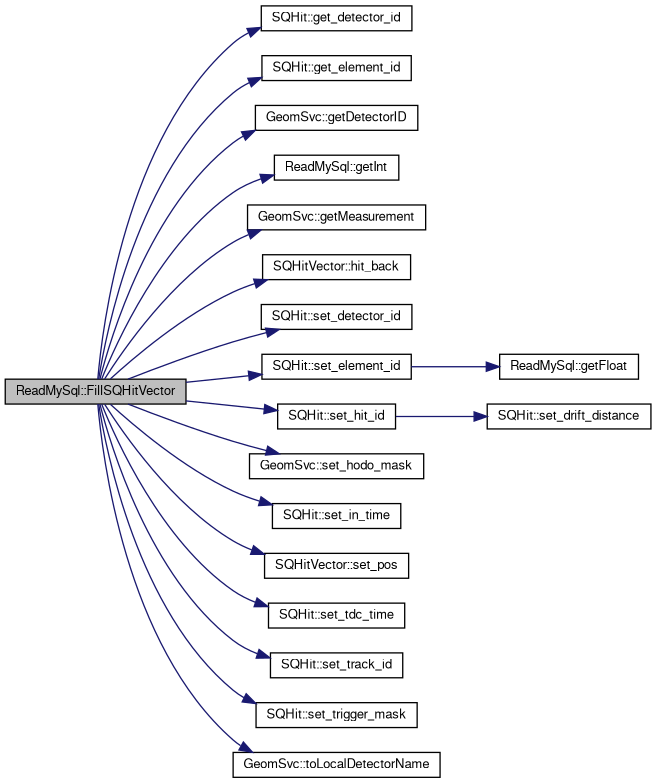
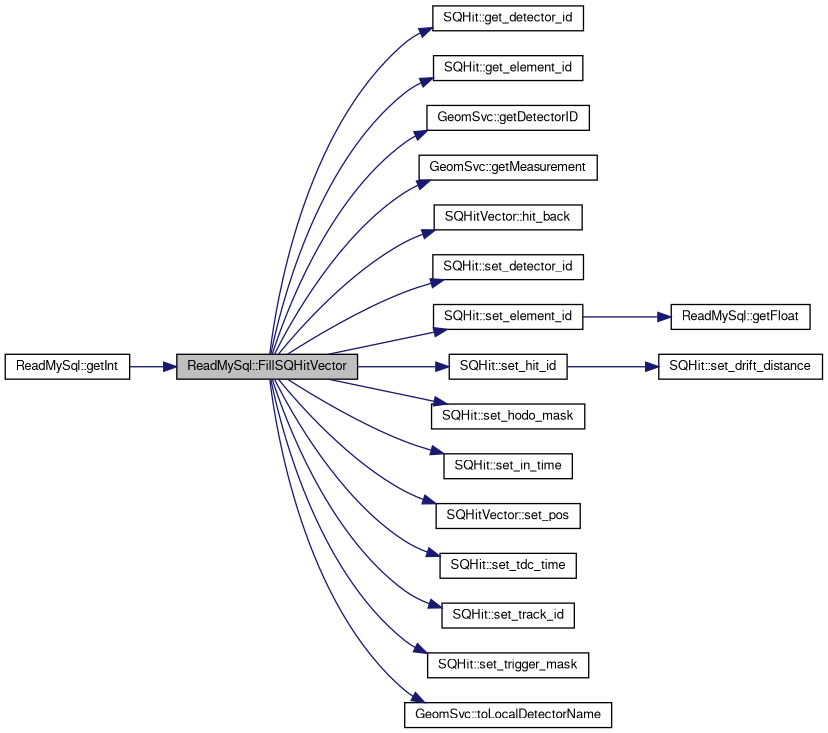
(164, 264) -> (147, 367)
(337, 466) -> (508, 416)
